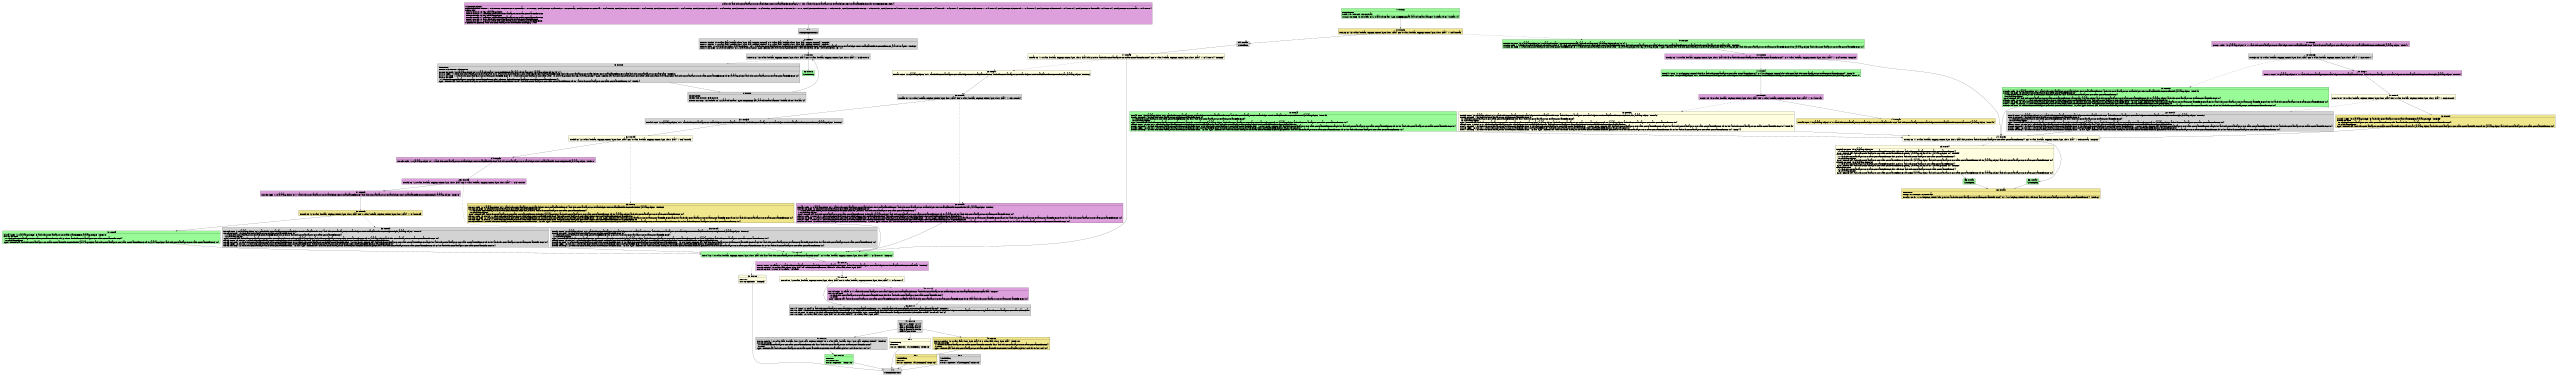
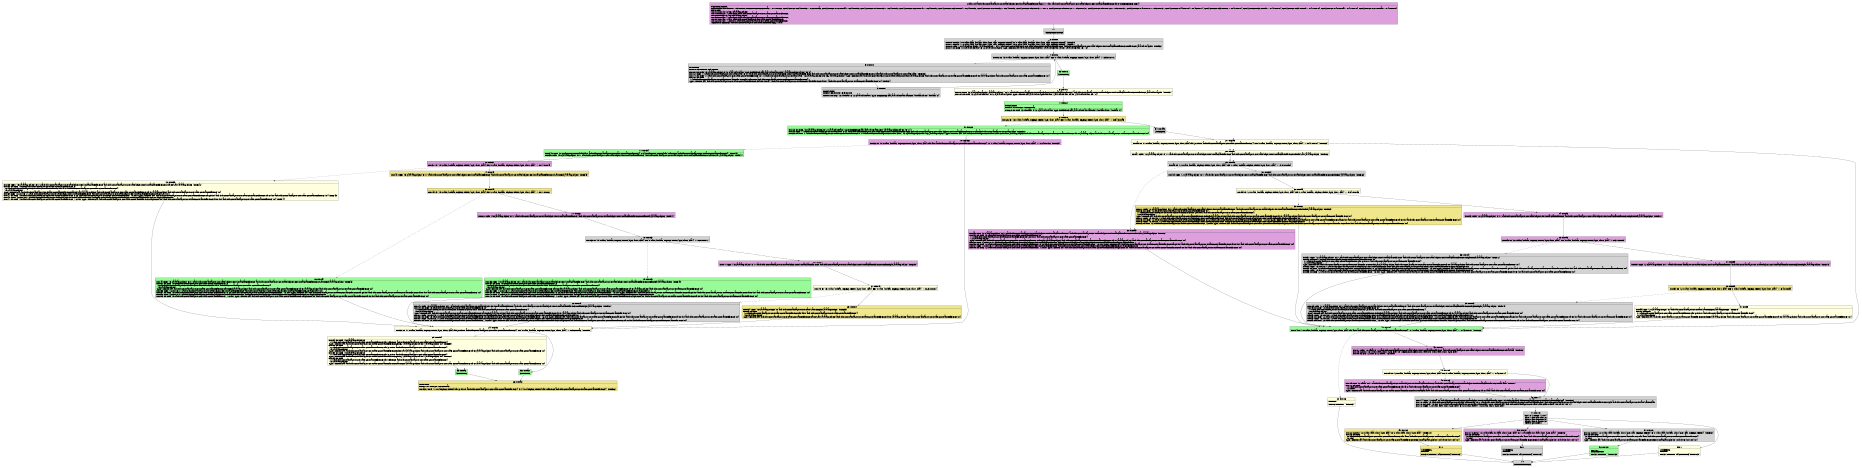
none -> (1063, 92)
none -> (489, 191)
(111, 237) -> (1744, 312)
none -> (1522, 435)
